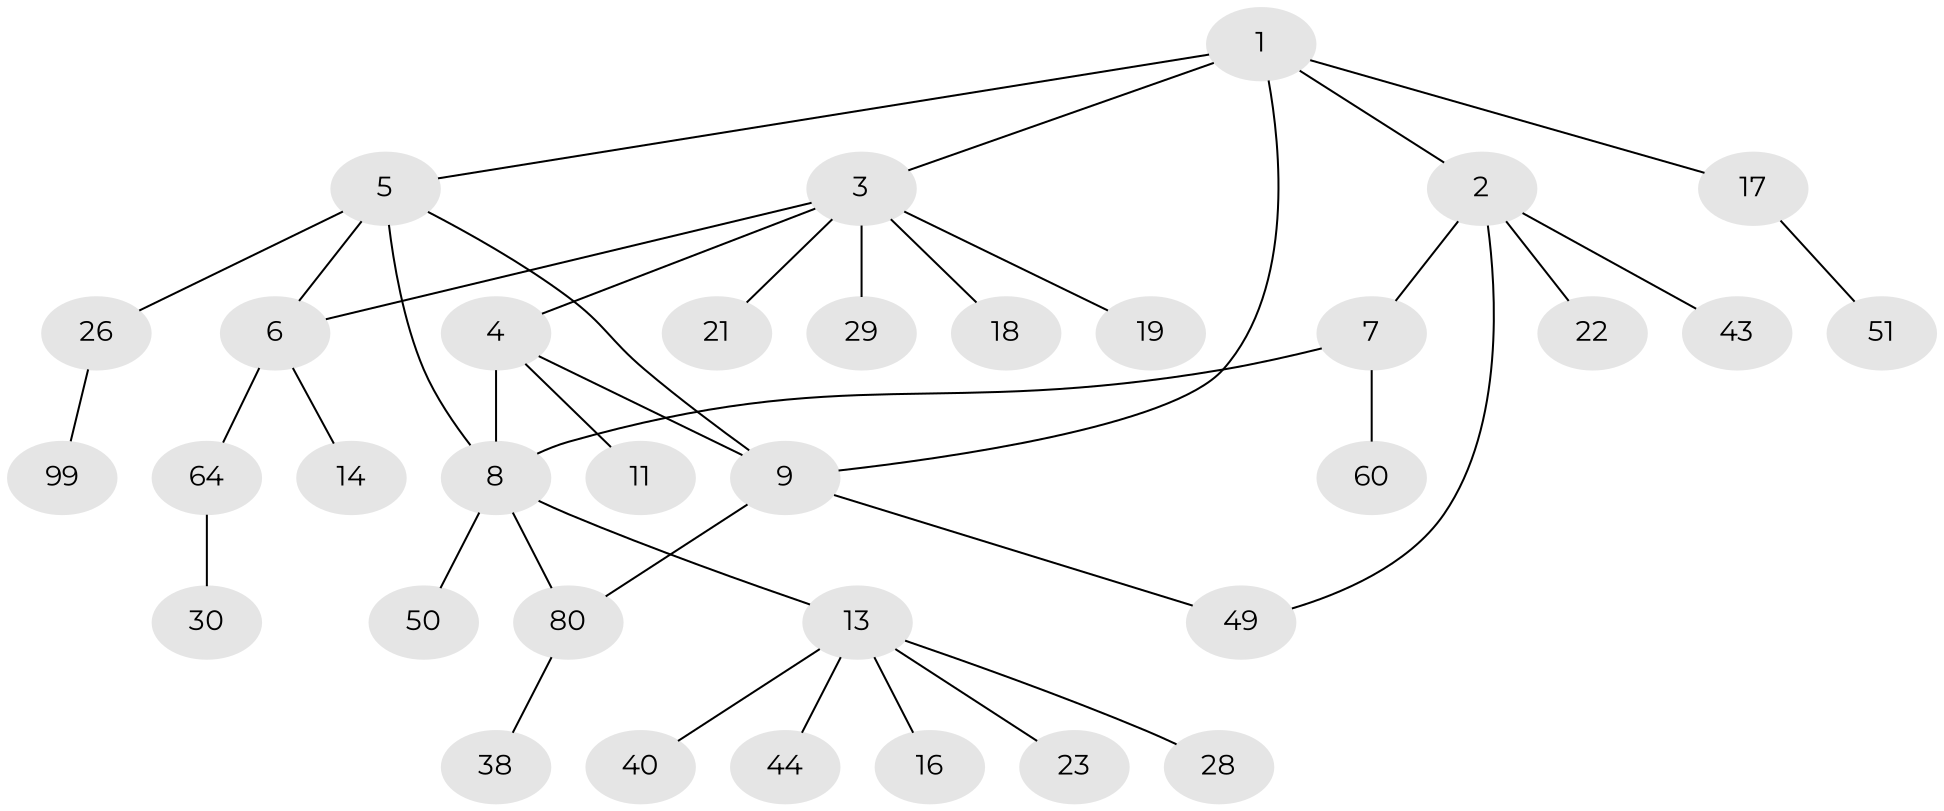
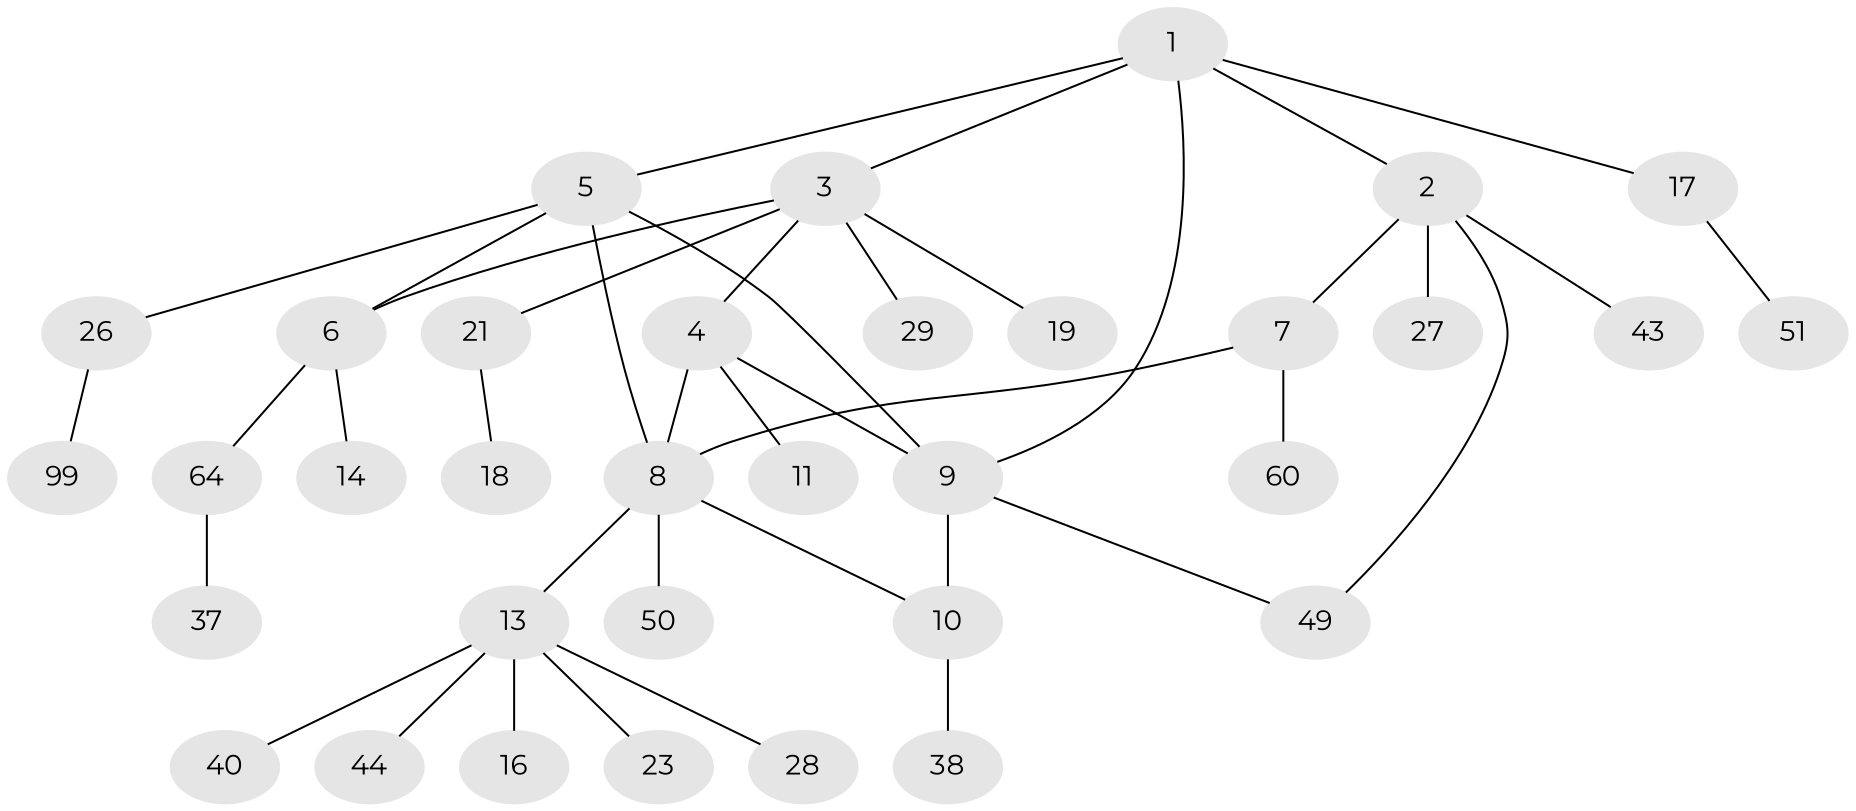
(934, 261) -> (486, 405)
(1593, 333) -> (1428, 333)
(207, 623) -> (207, 623)
(568, 623) -> (948, 623)
